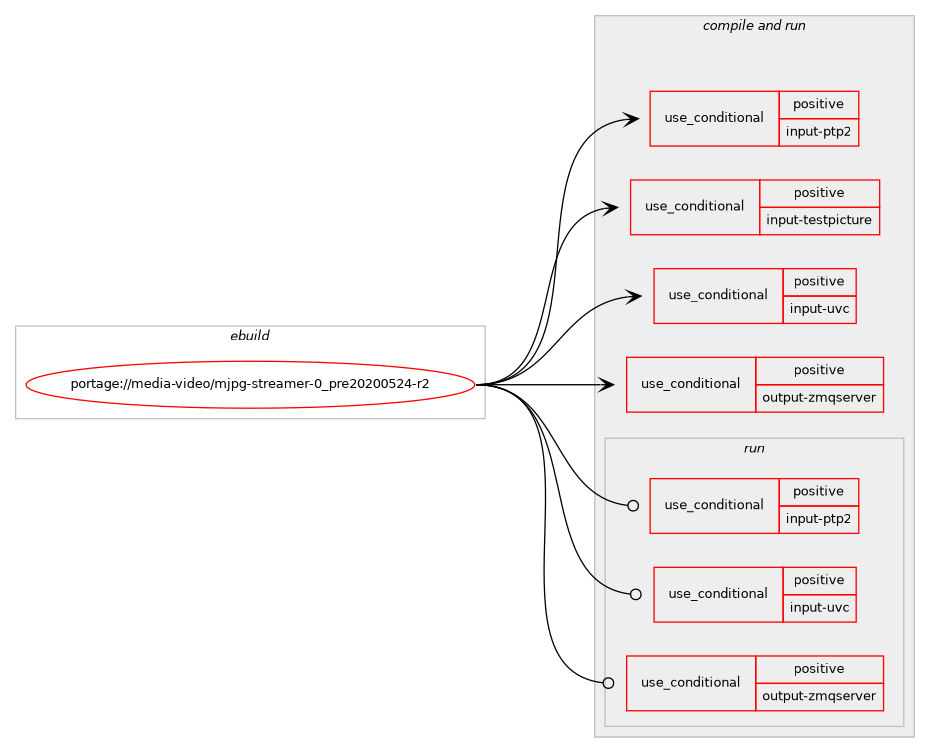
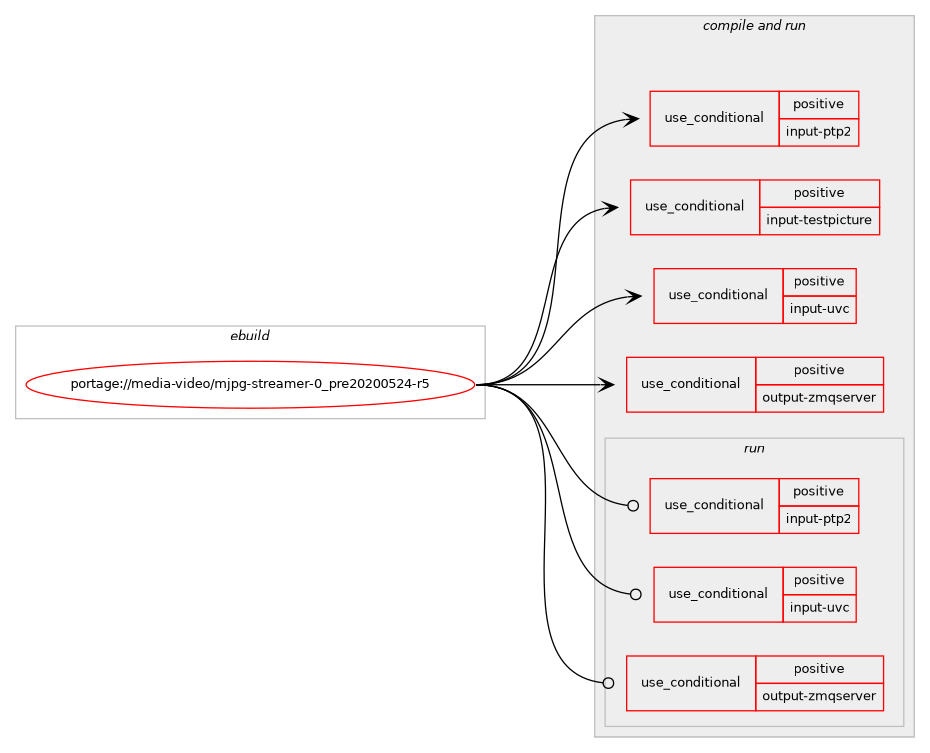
(250, 385) -> (250, 385)
